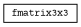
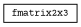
(40, 13) -> (40, 13)
